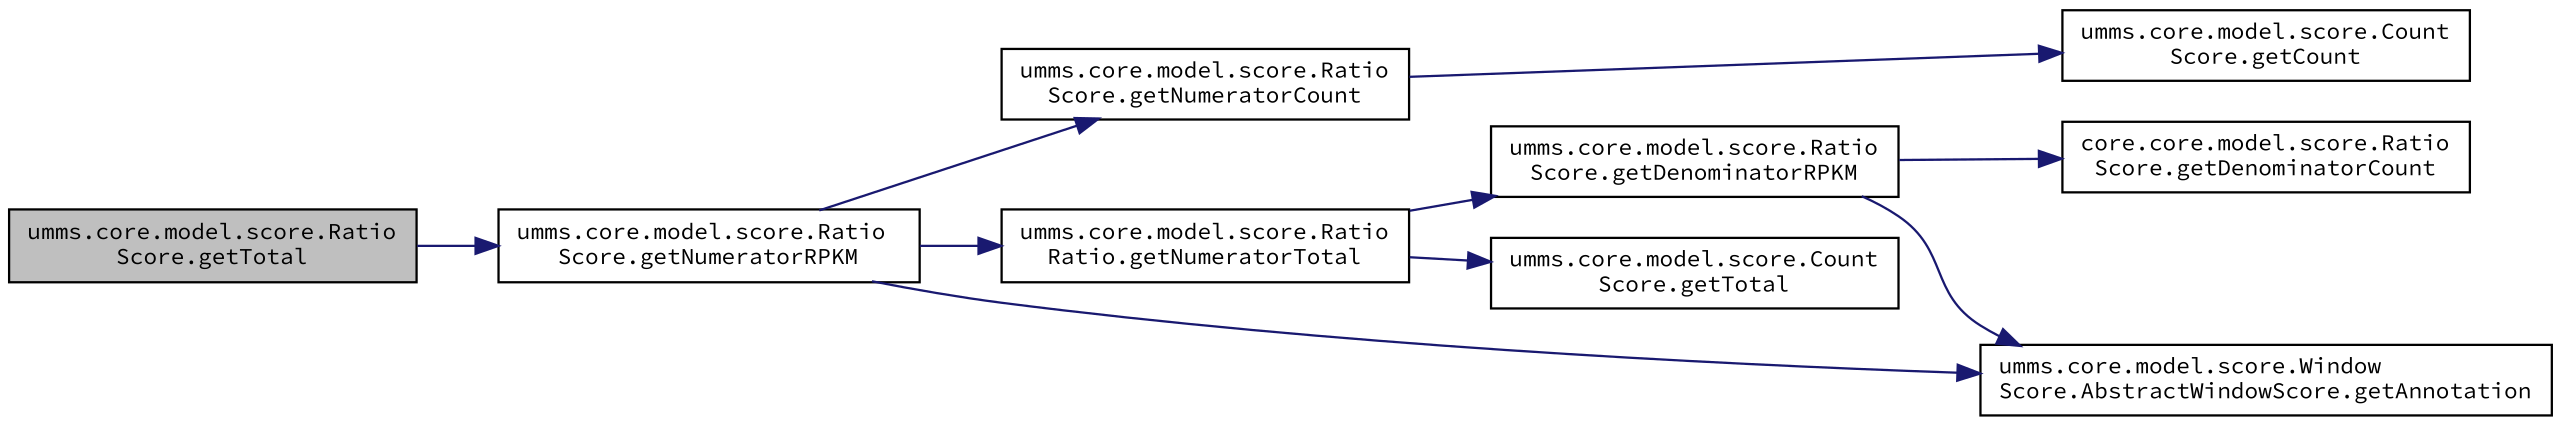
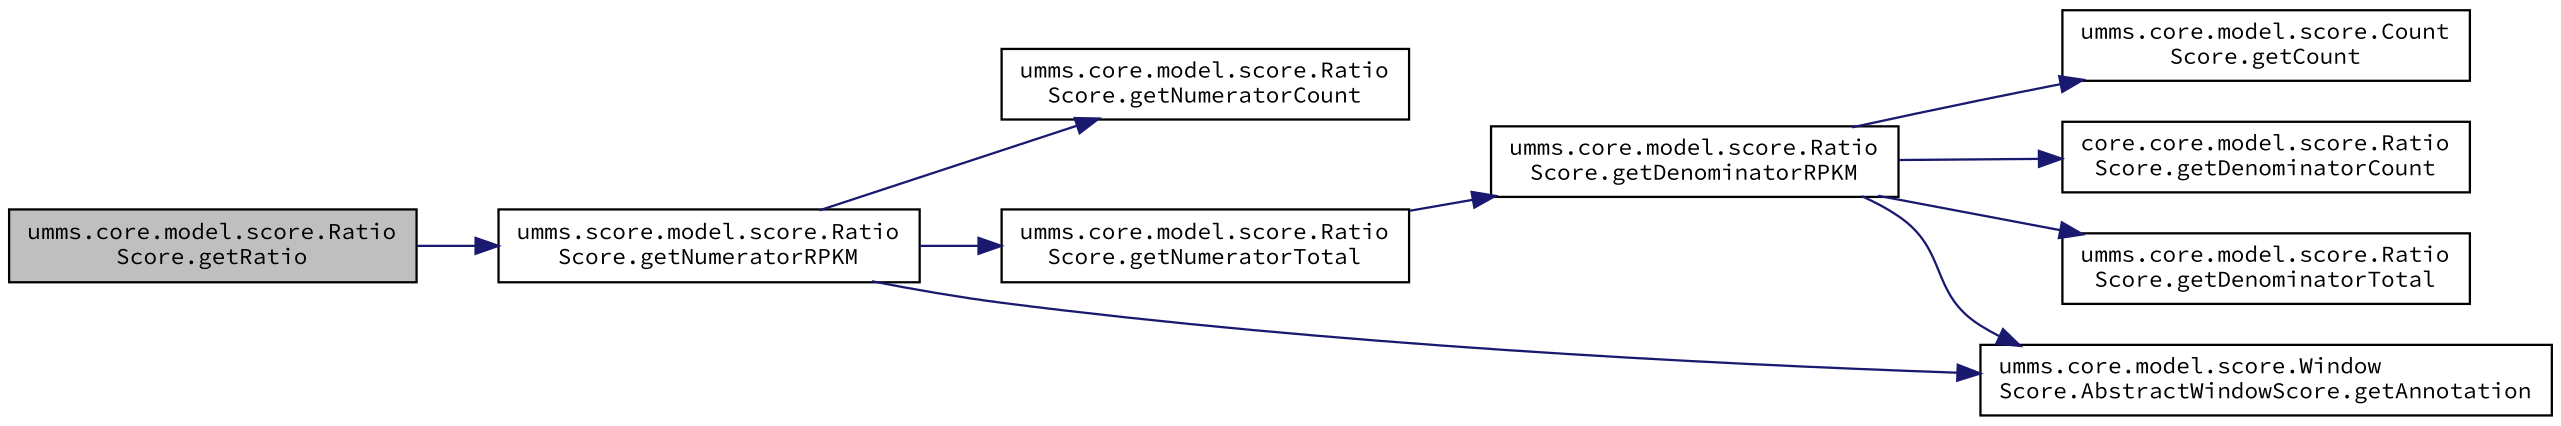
(1724, 65) -> (1956, 105)
(213, 246) -> (213, 246)
(709, 246) -> (709, 246)
(1205, 246) -> (1205, 246)
none -> (2266, 269)
(1695, 273) -> none
